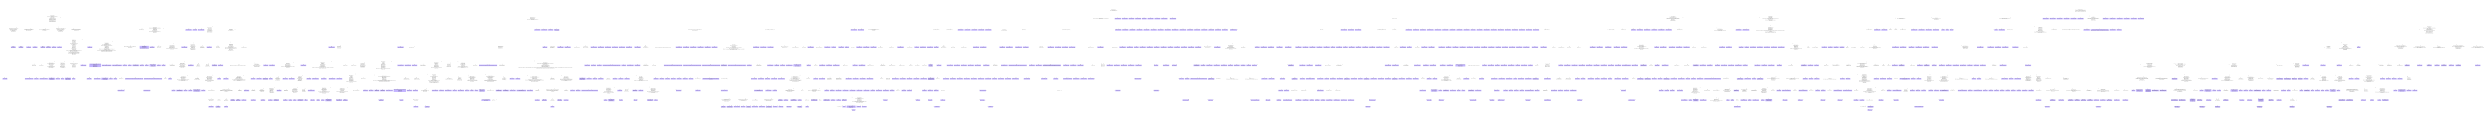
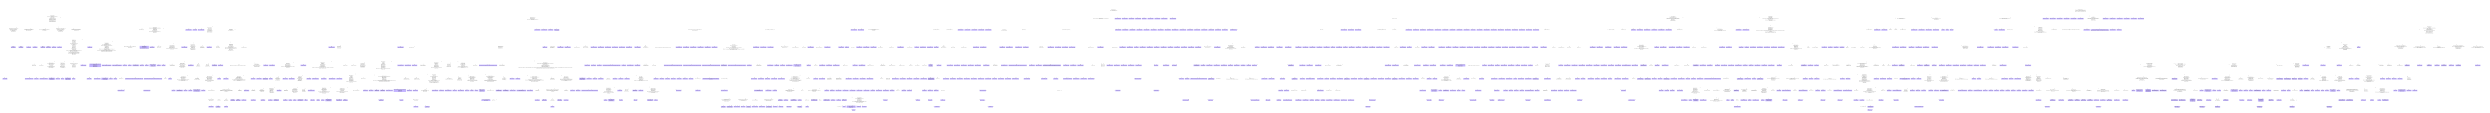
(834, 47) -> none
none -> (1751, 65)
(1471, 91) -> none
